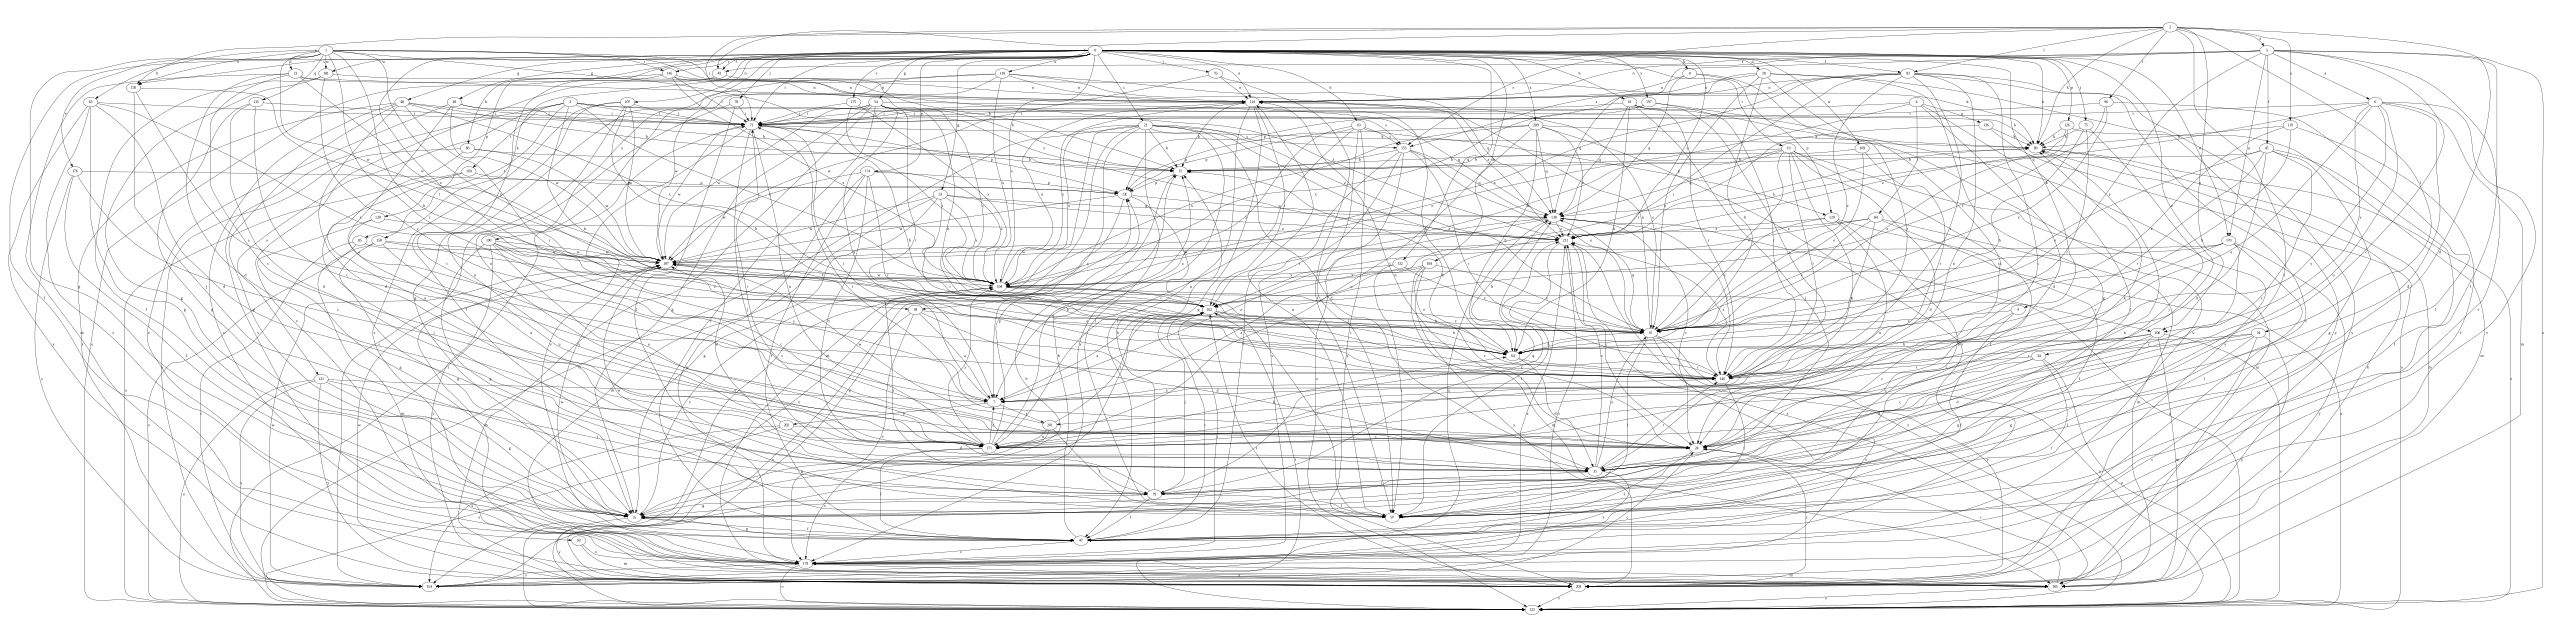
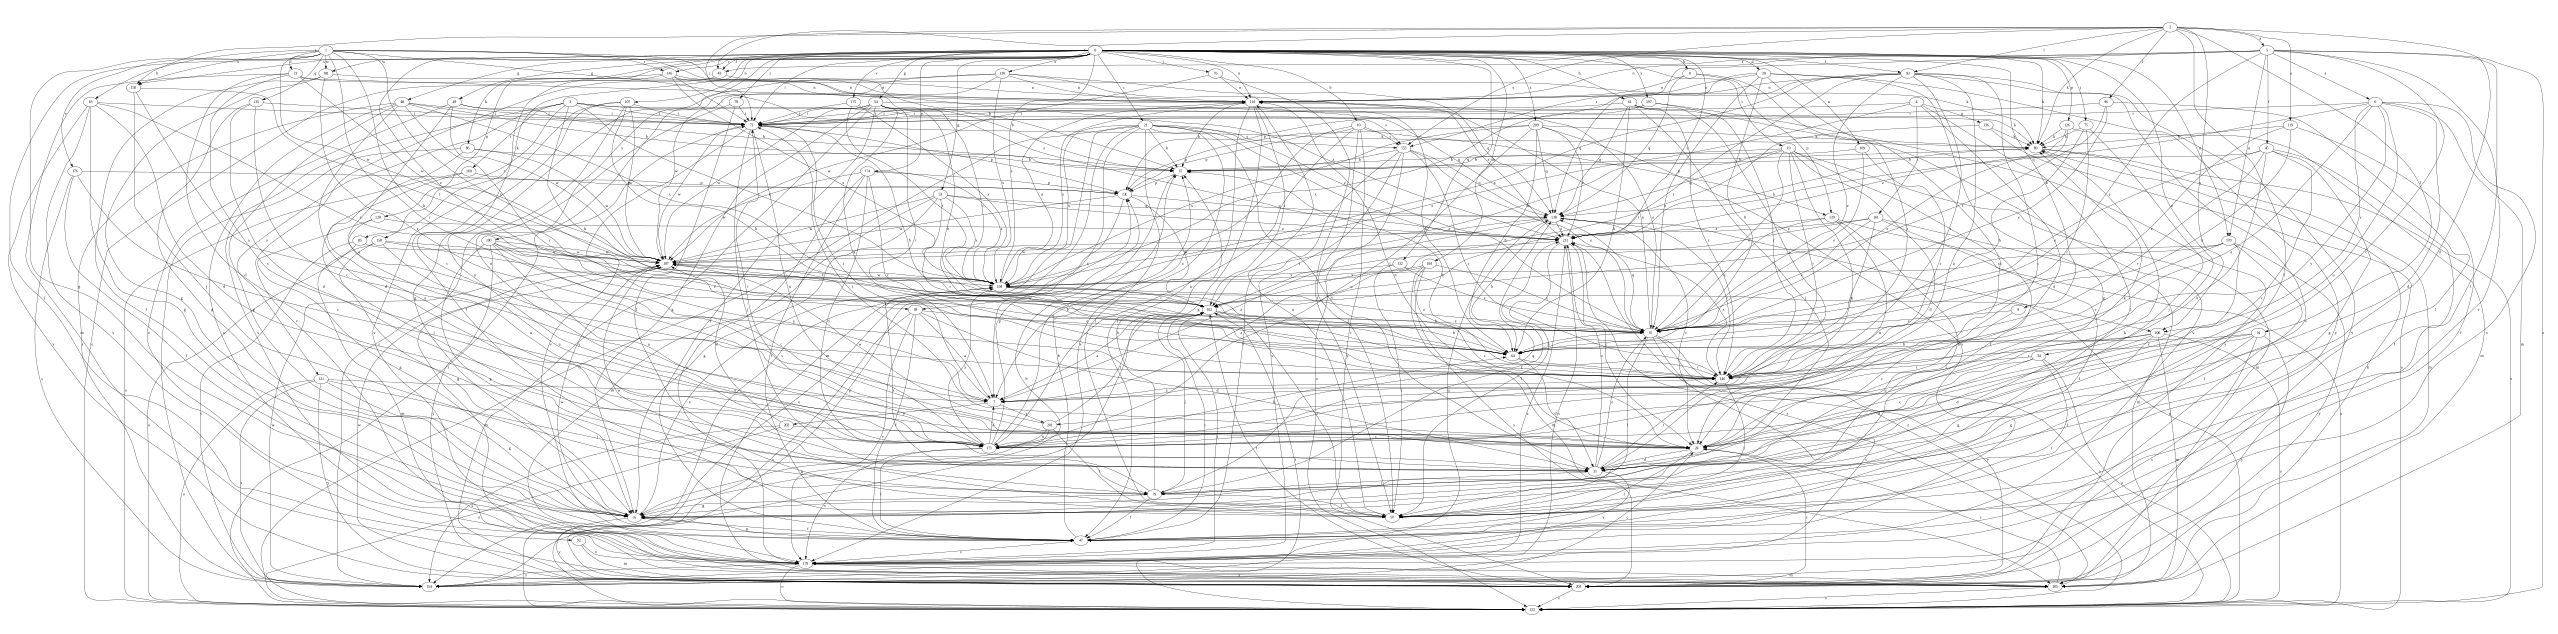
(1187, 455) -> (1646, 458)
(1527, 525) -> (877, 523)
